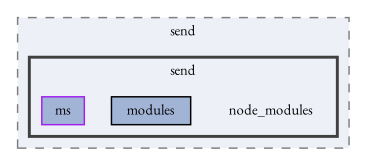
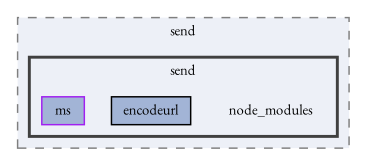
(151, 111) -> (151, 111)
